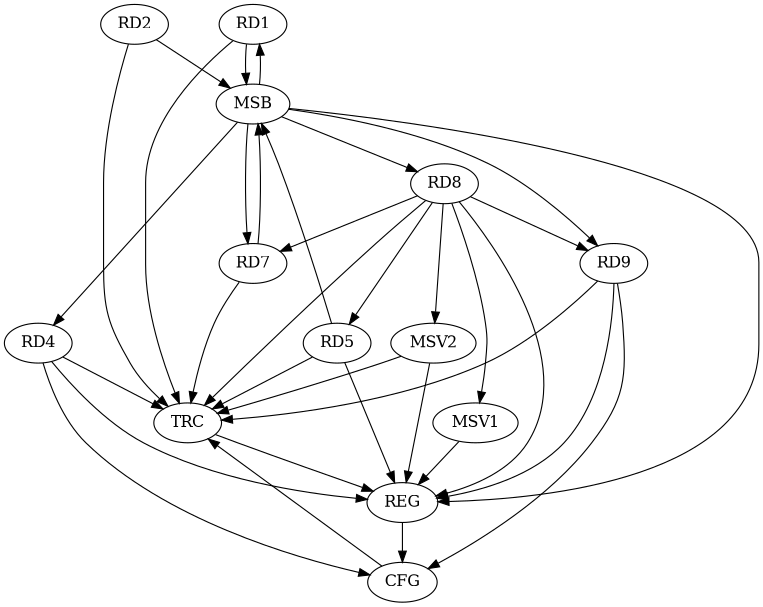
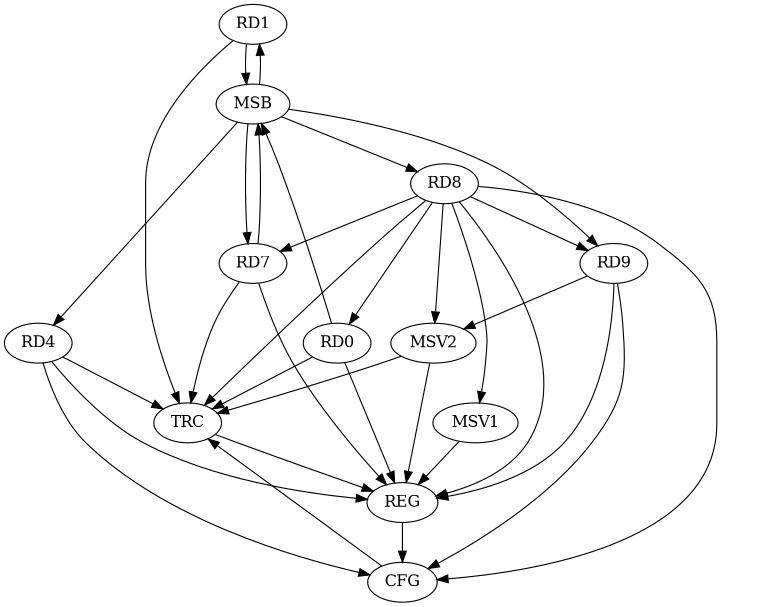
(135, 24) -> none
(749, 239) -> (301, 377)
(337, 343) -> (337, 343)
(438, 381) -> (531, 300)
none -> (717, 396)
